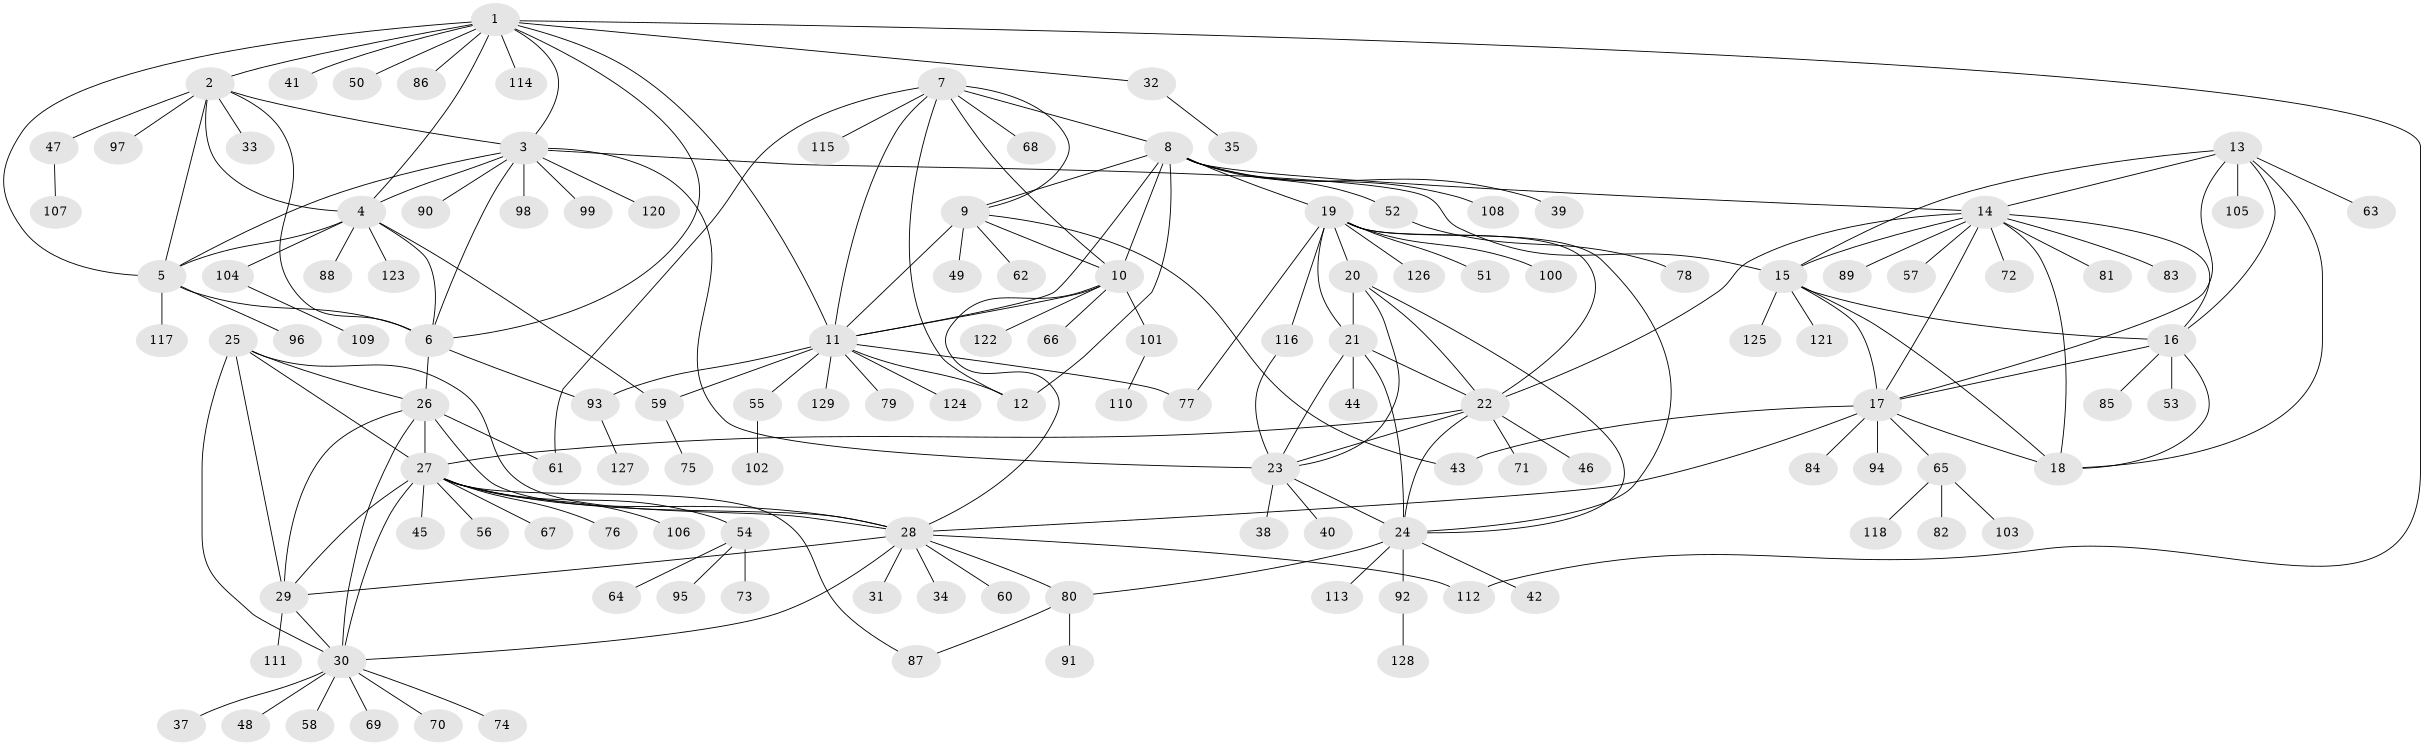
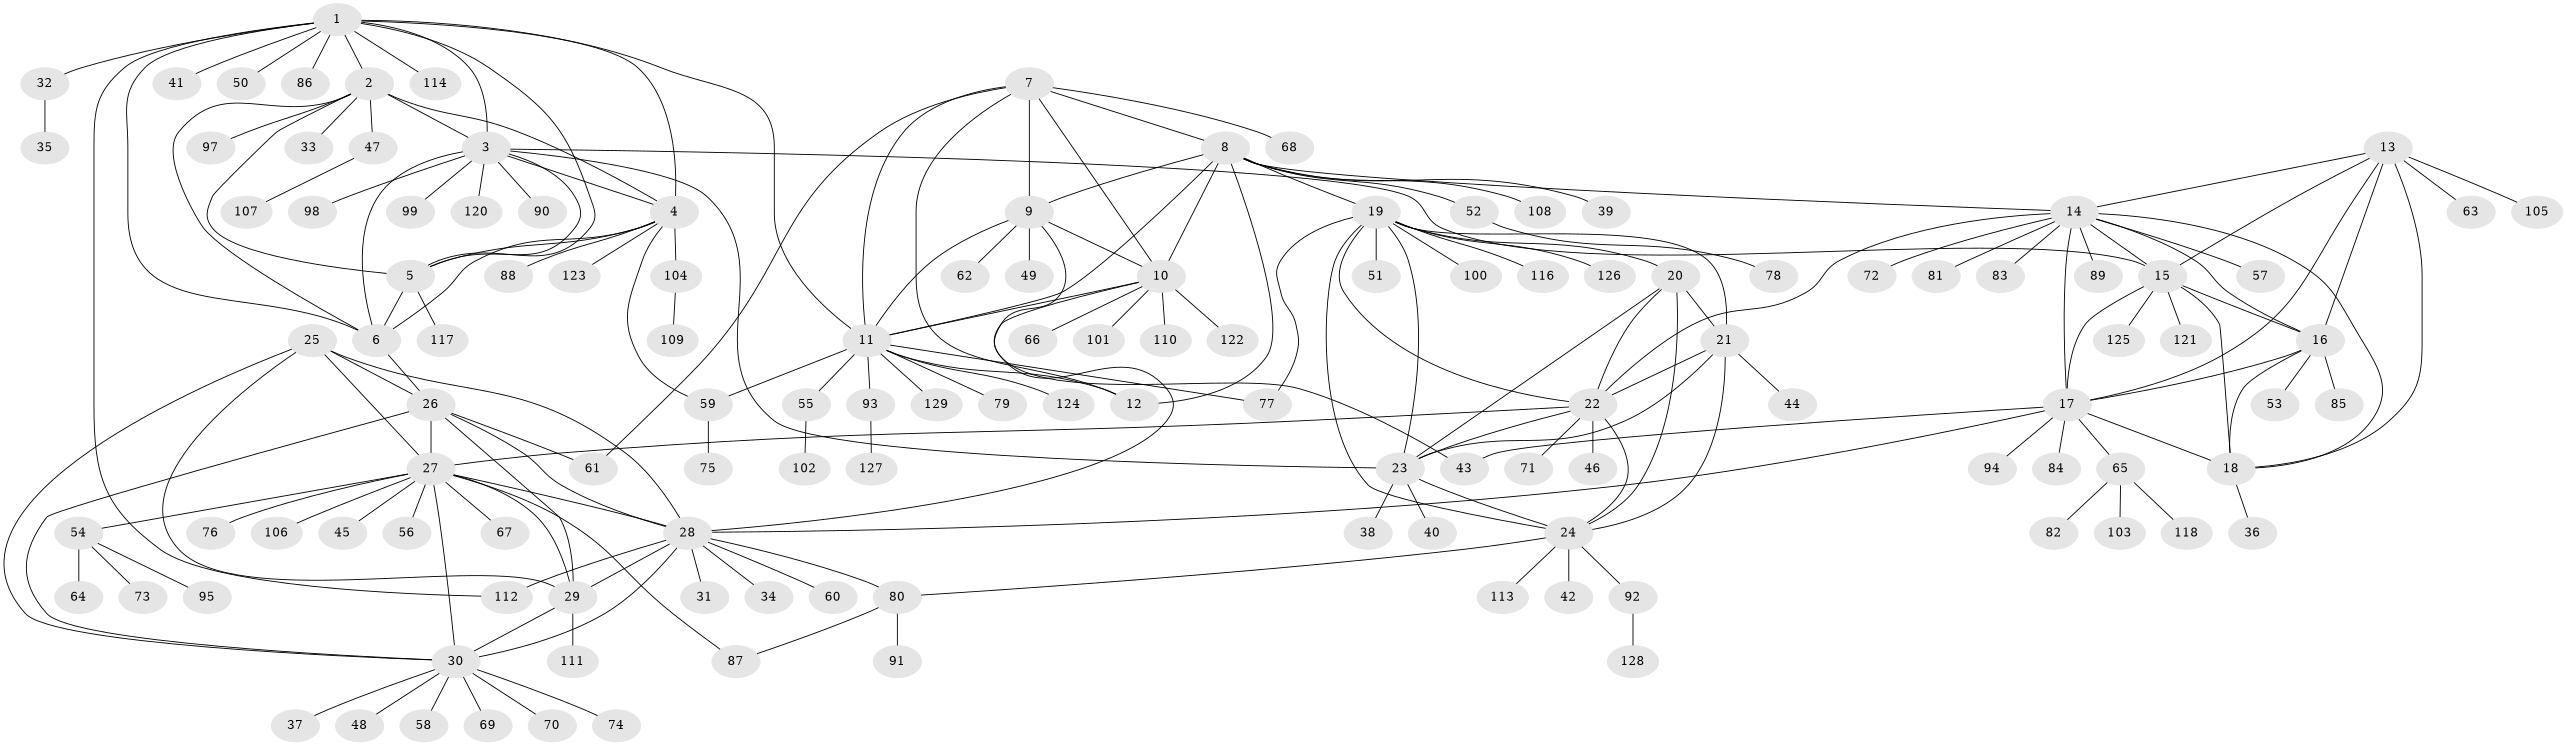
(824, 148) -> none
(297, 341) -> none
(1136, 373) -> (1164, 309)
(512, 374) -> none
(1256, 403) -> (1418, 337)
none -> (2253, 533)
